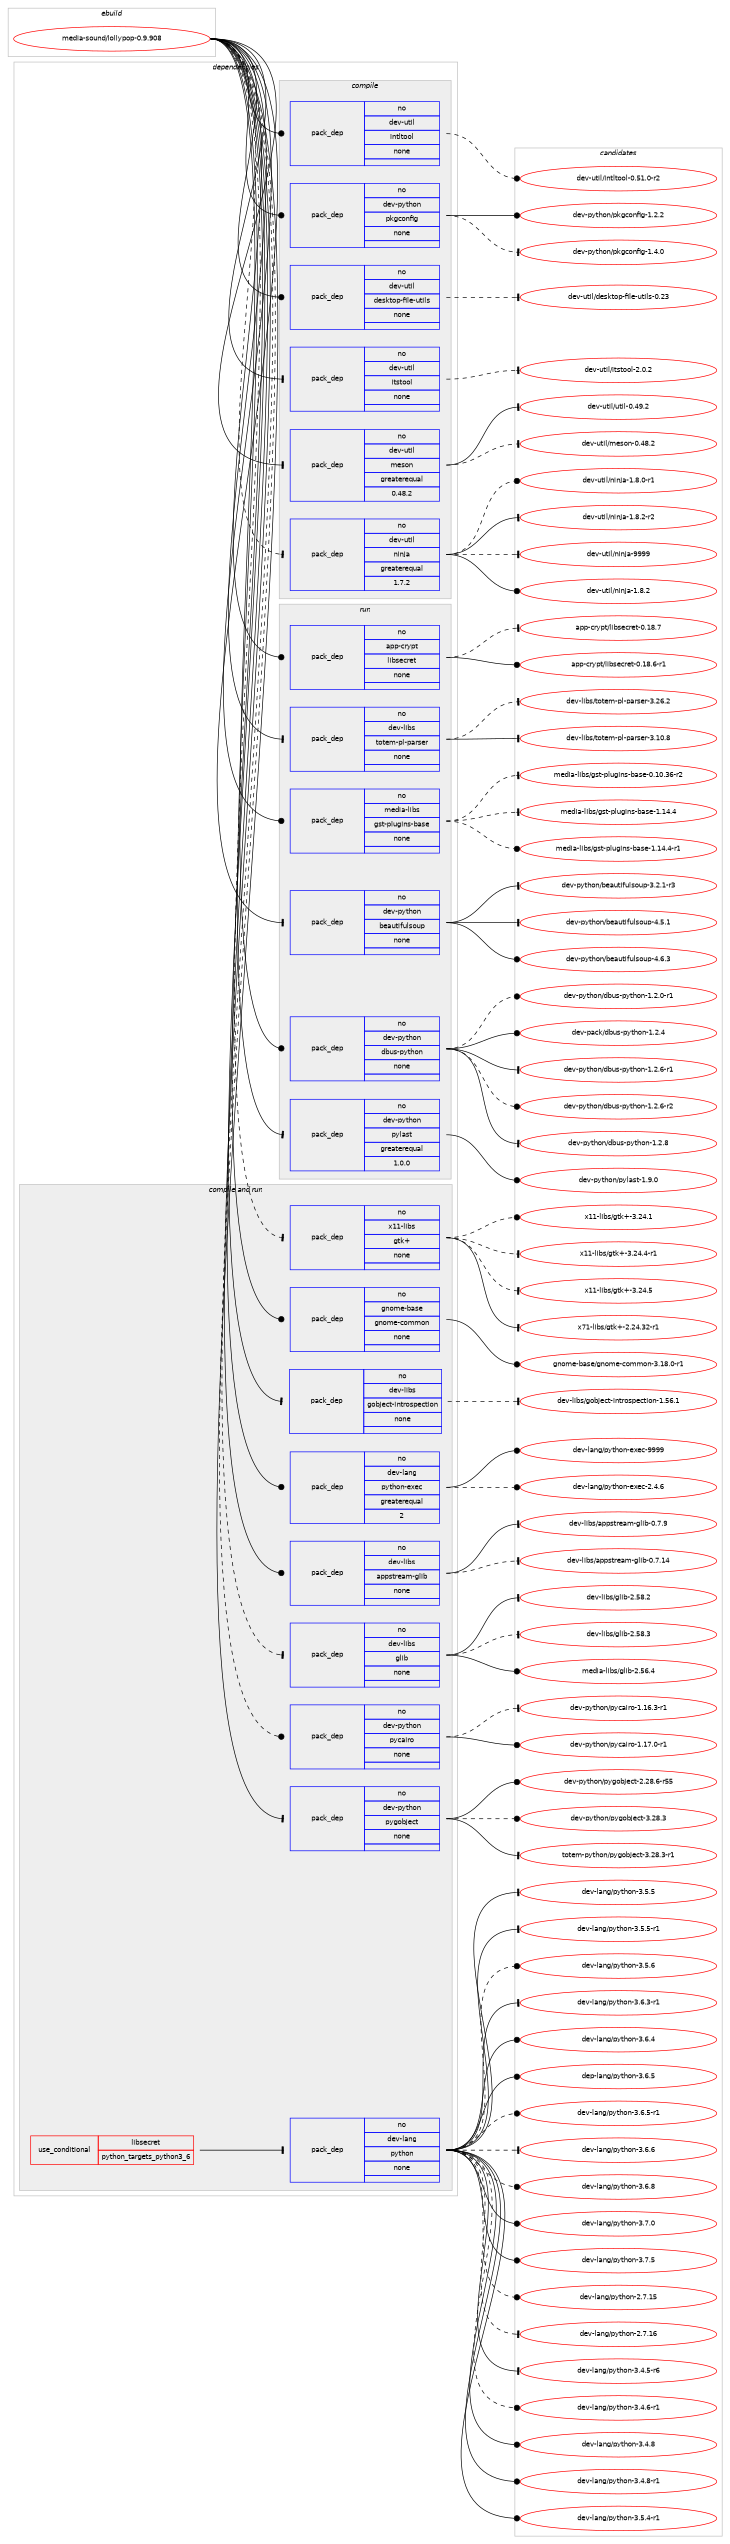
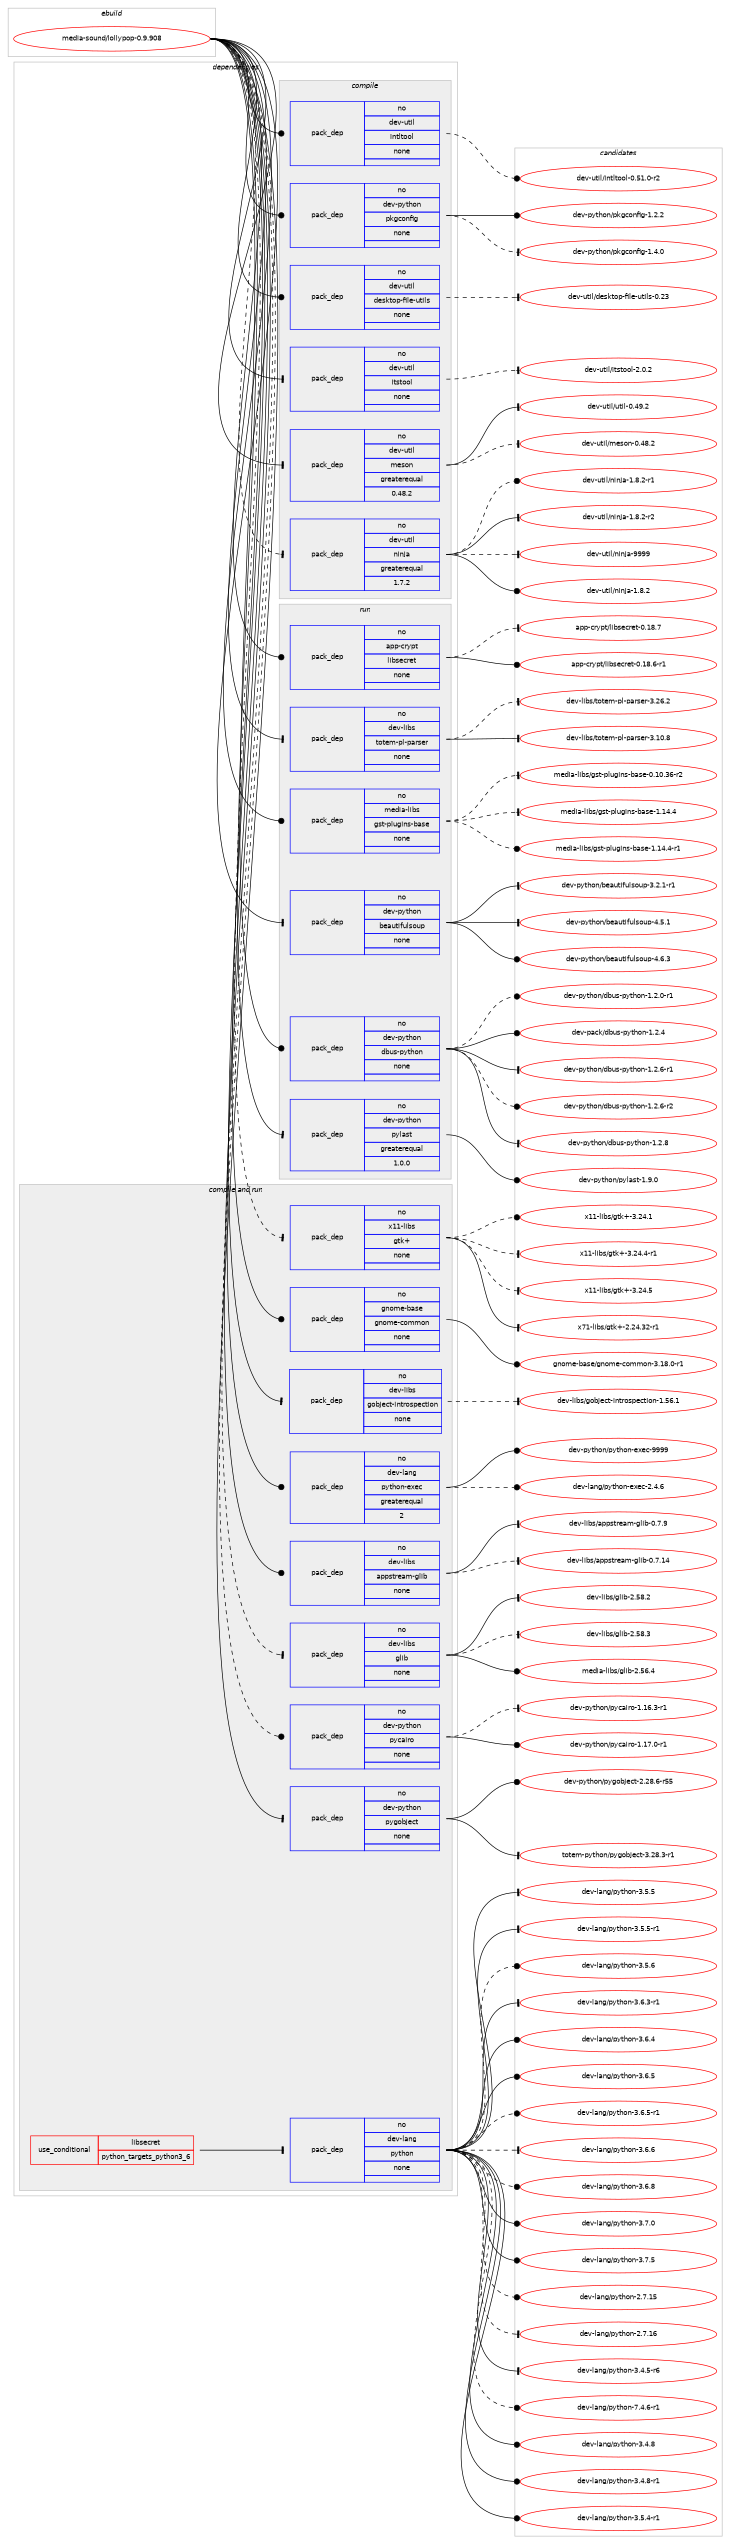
(619, 481) -> (619, 481)
(619, 886) -> (619, 886)
(619, 1450) -> (619, 1450)
(619, 1819) -> none
(619, 2077) -> (619, 2077)
(619, 2408) -> (619, 2408)
